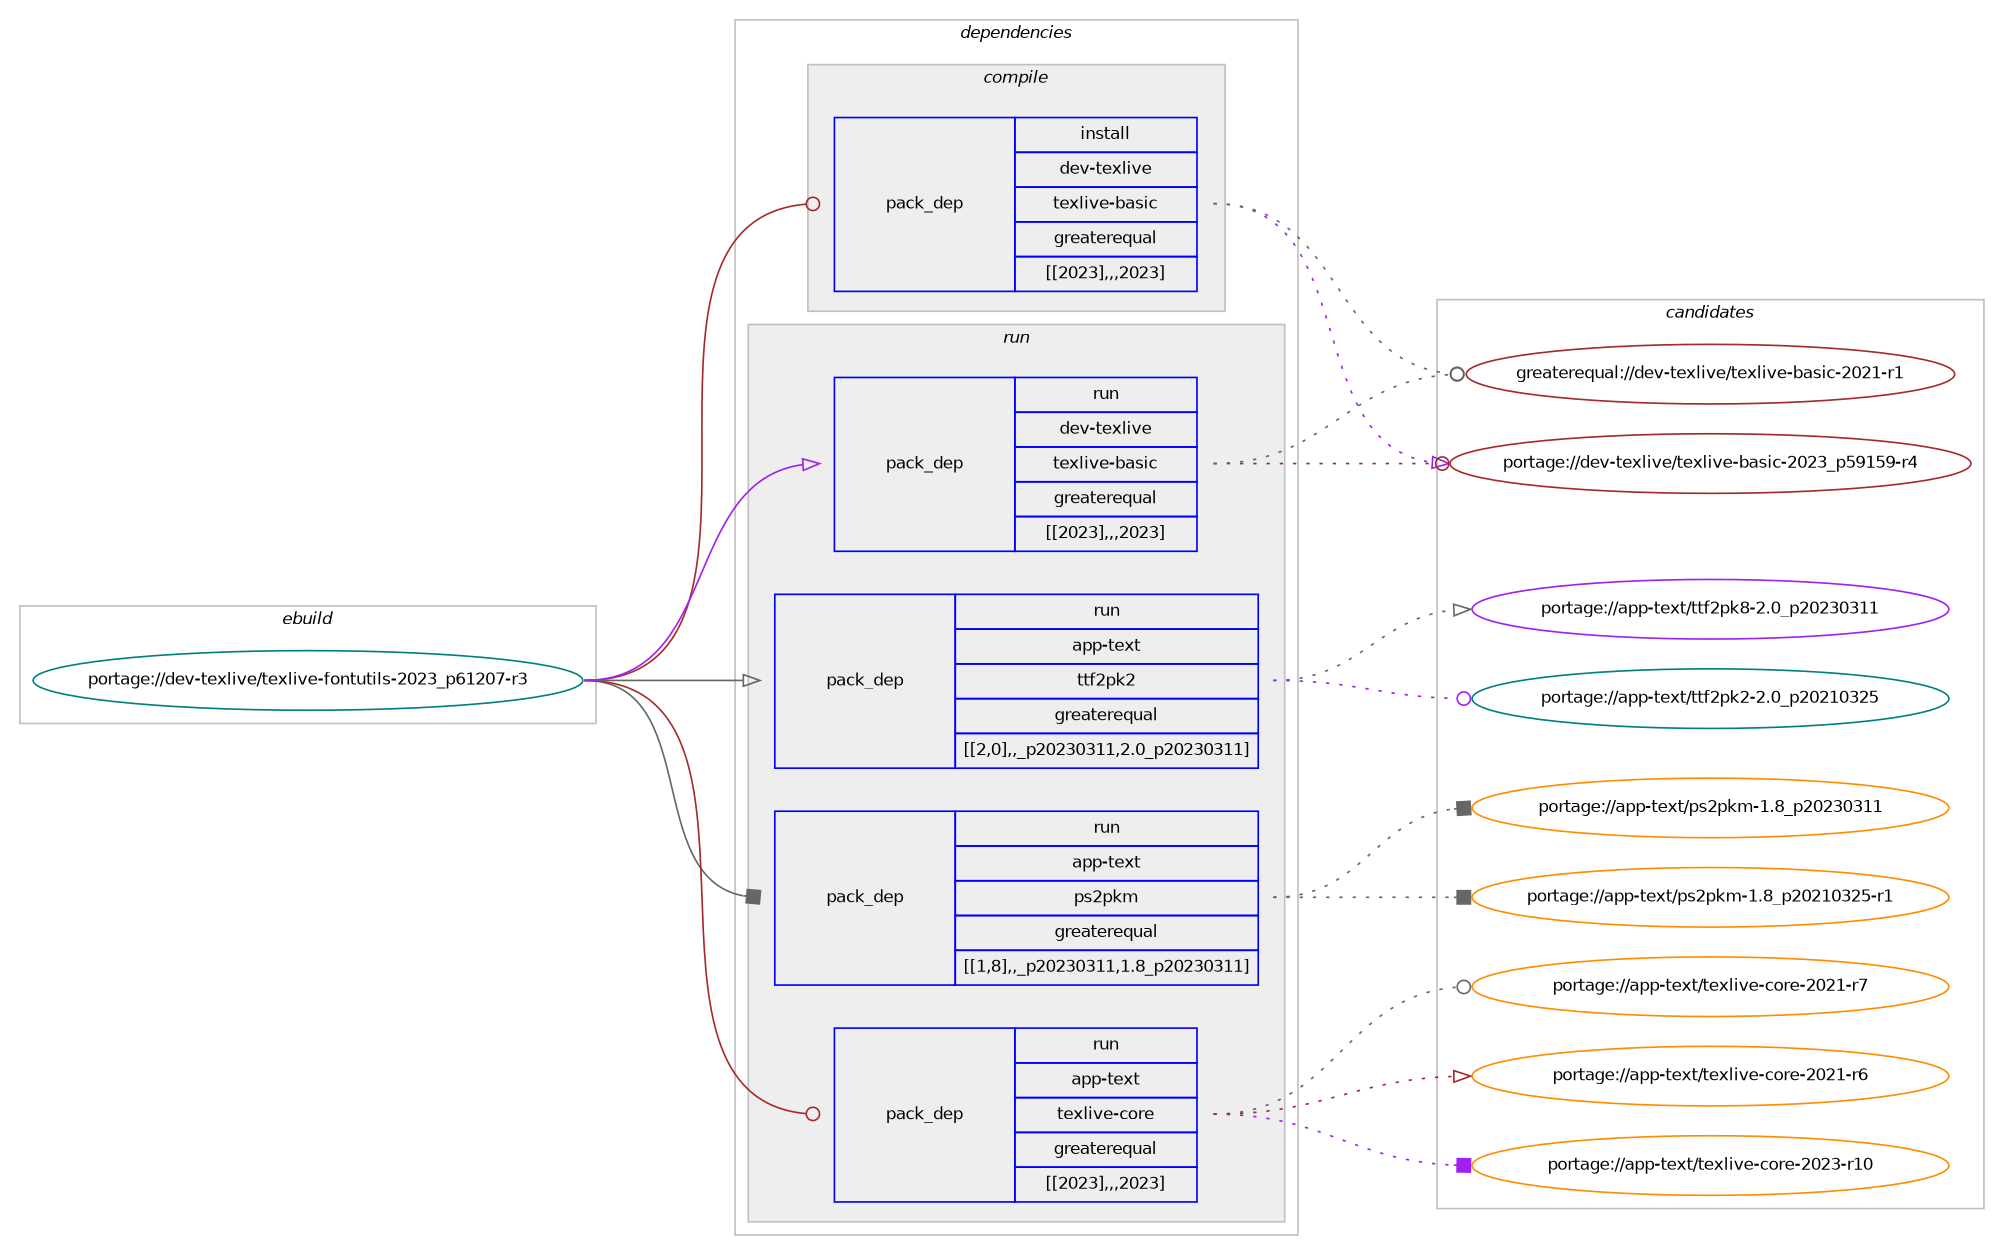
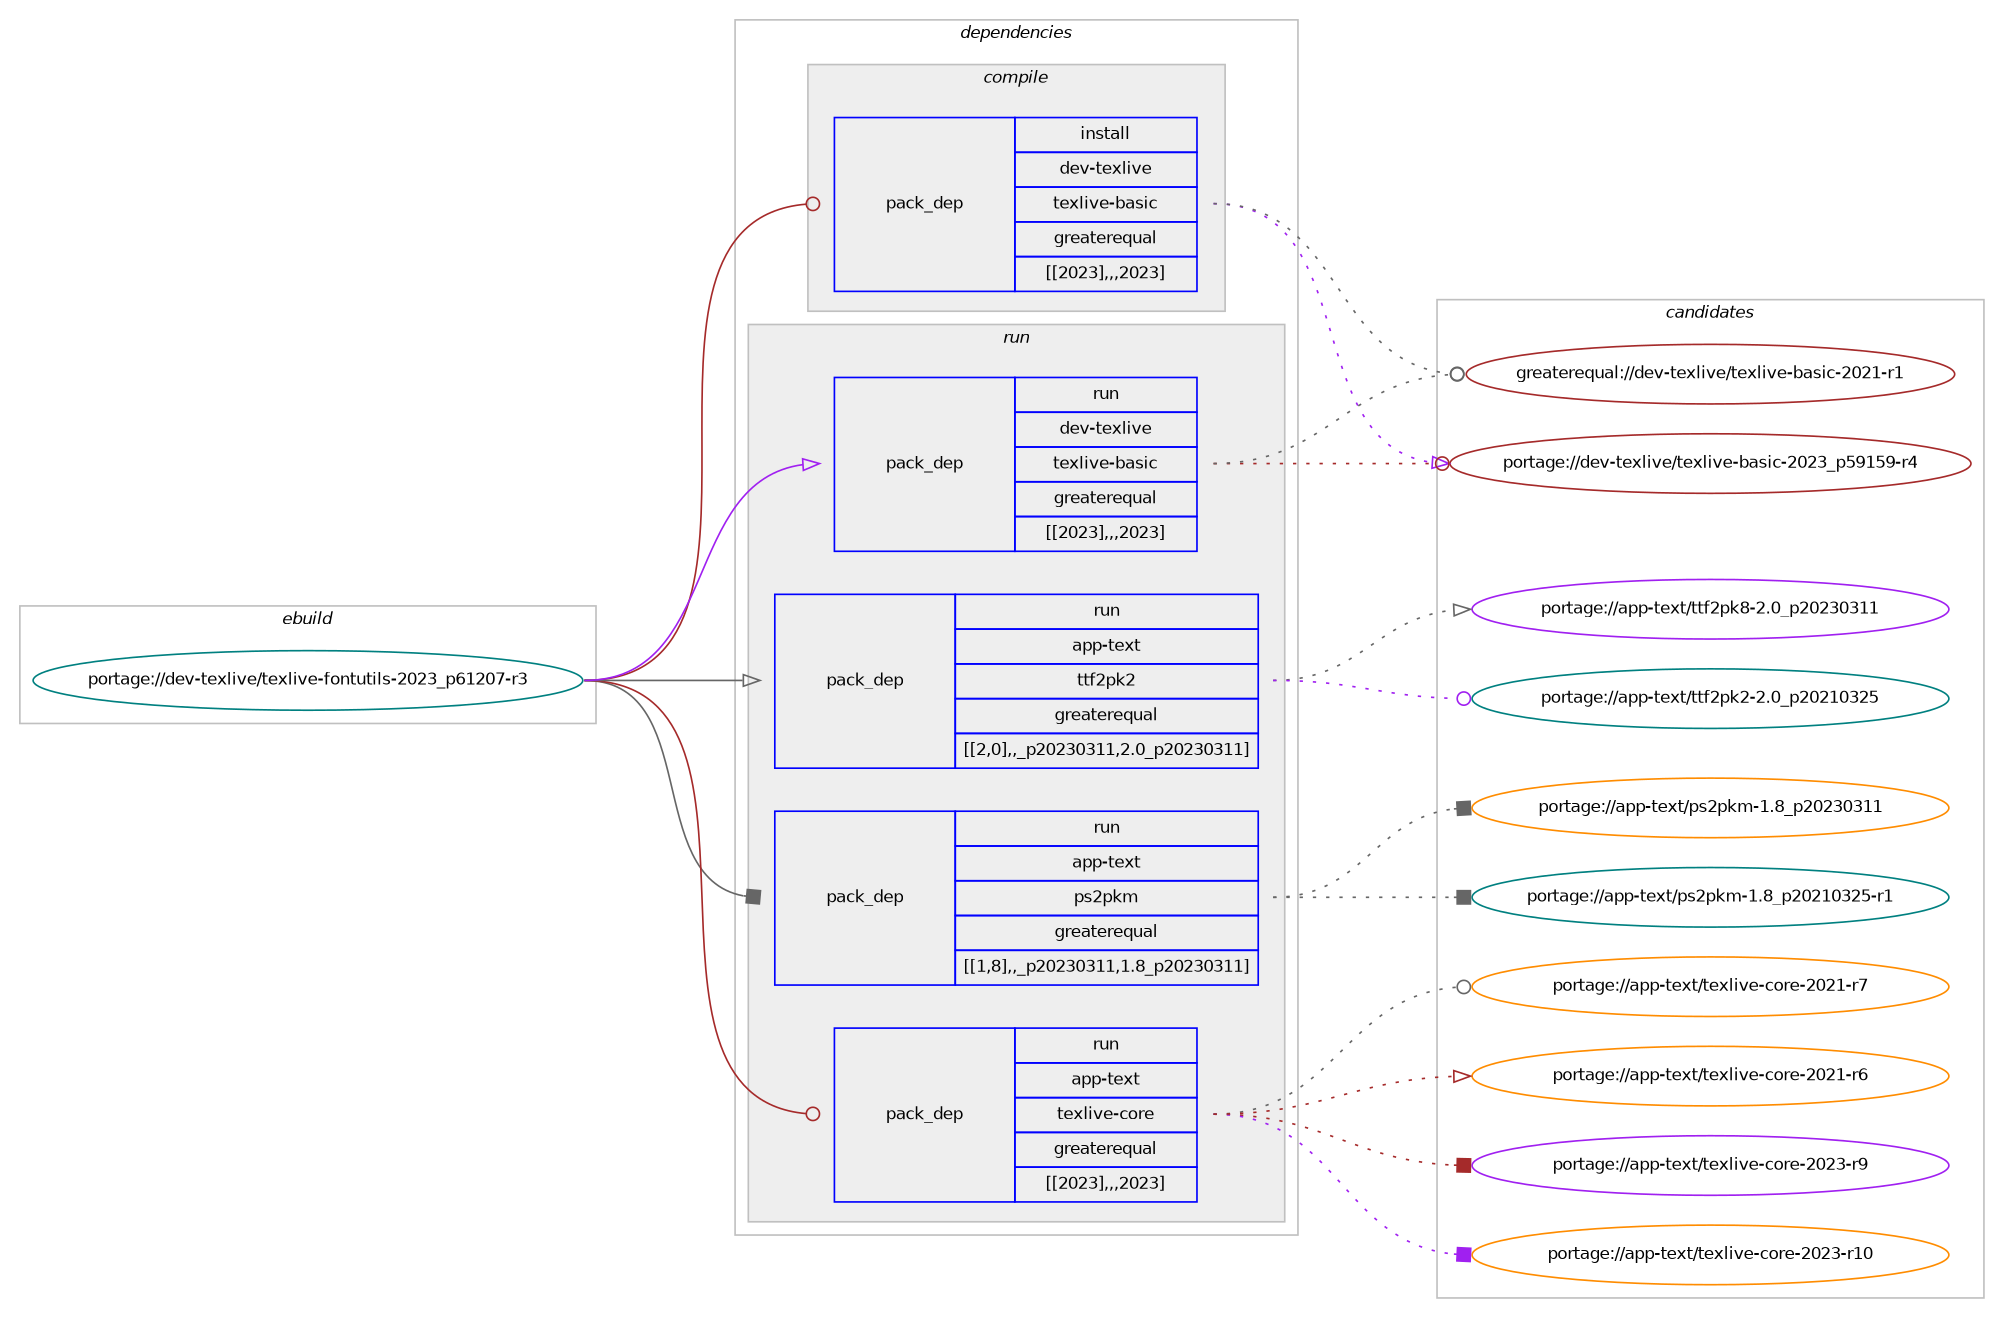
(1711, 897) -> (1711, 897)
none -> (1711, 1166)
